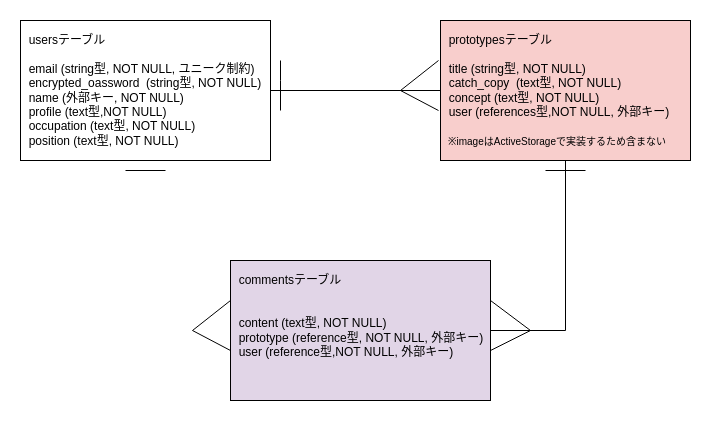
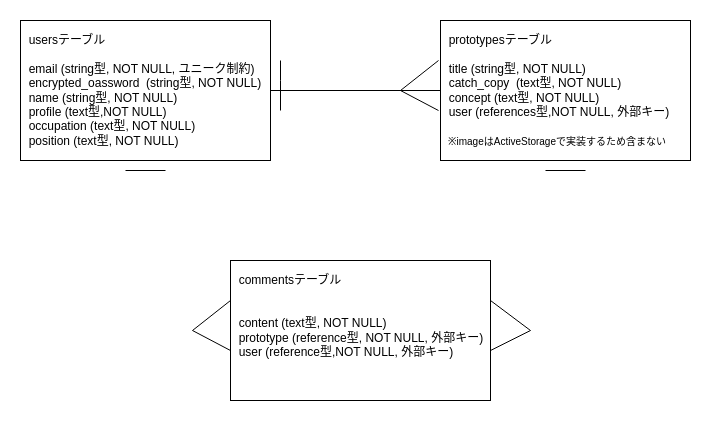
(147, 91) -> (147, 91)
(566, 91) -> (566, 91)
(566, 284) -> none
(361, 331) -> (361, 331)
